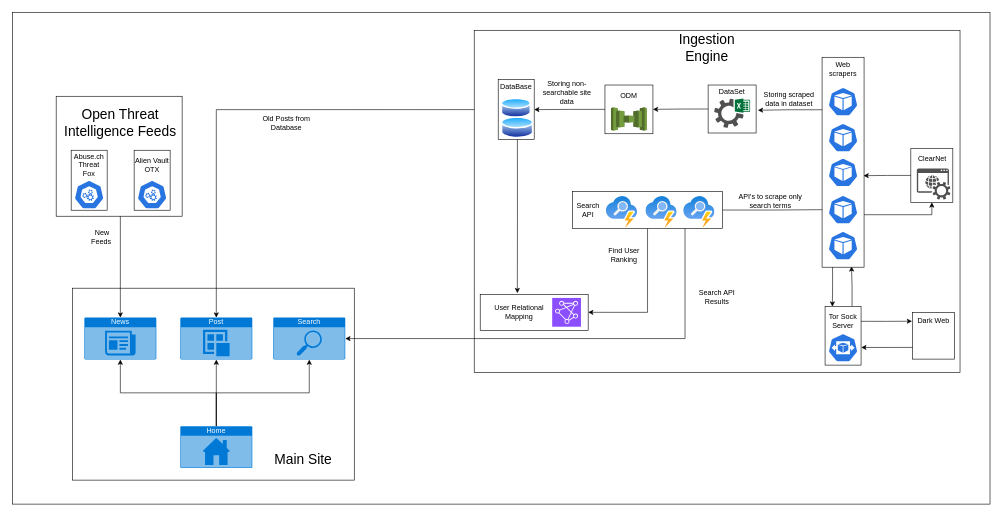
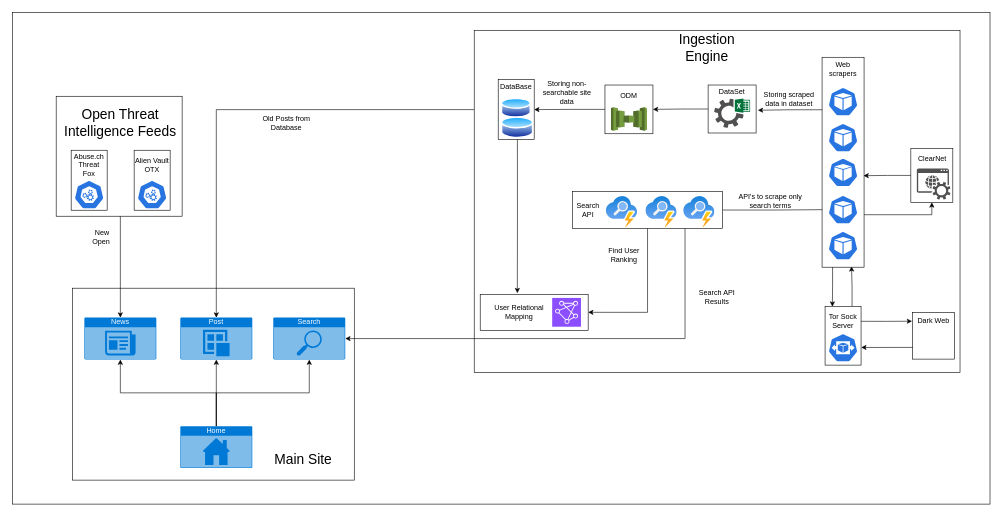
(102, 237) -> (102, 237)
